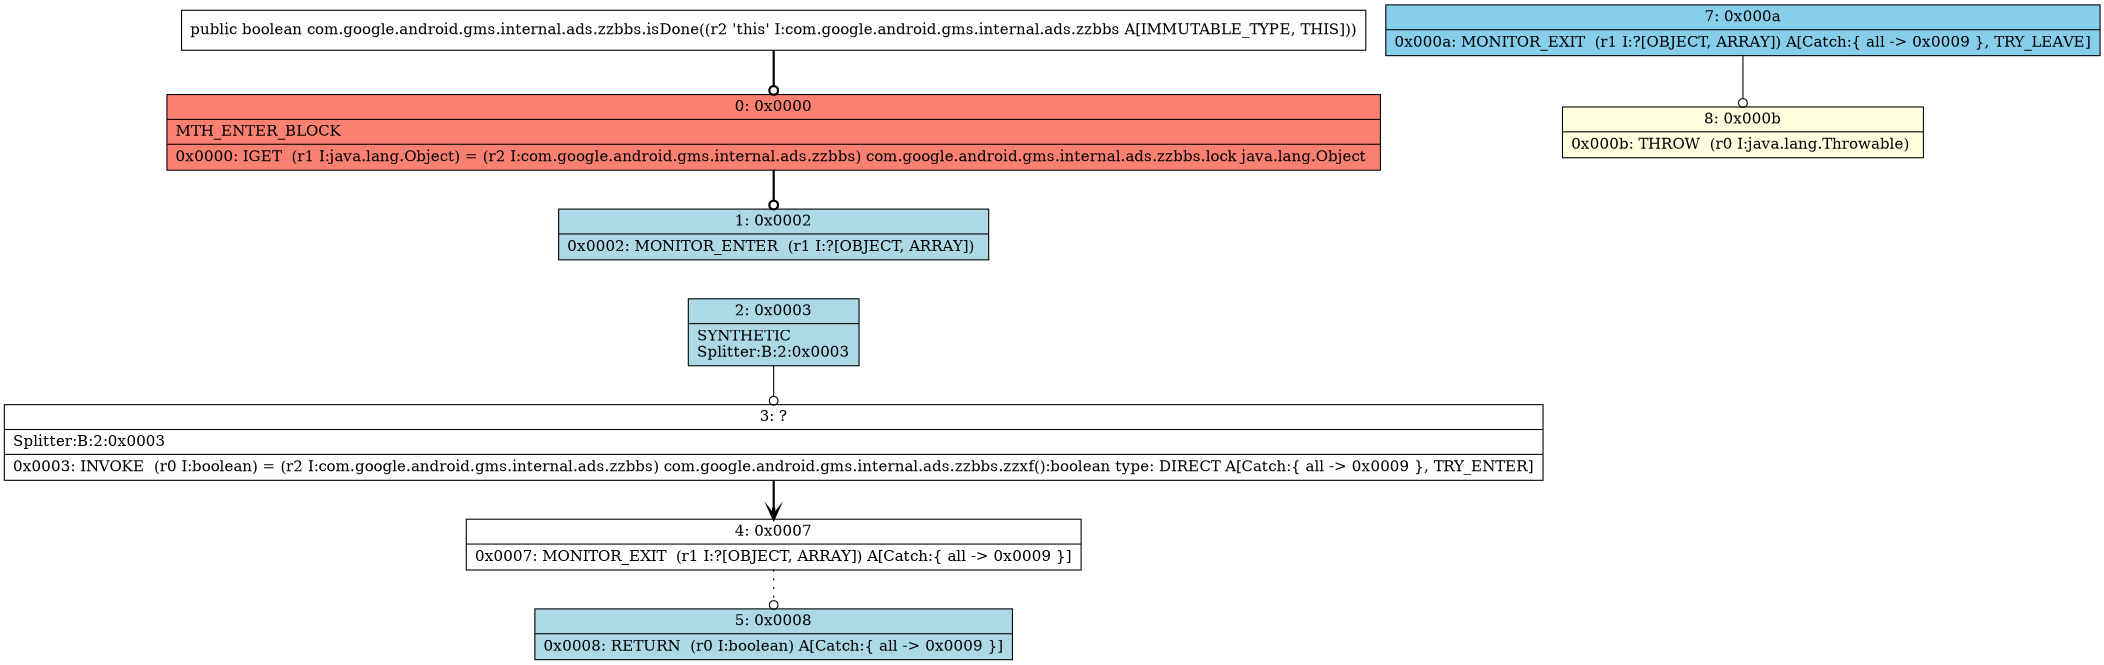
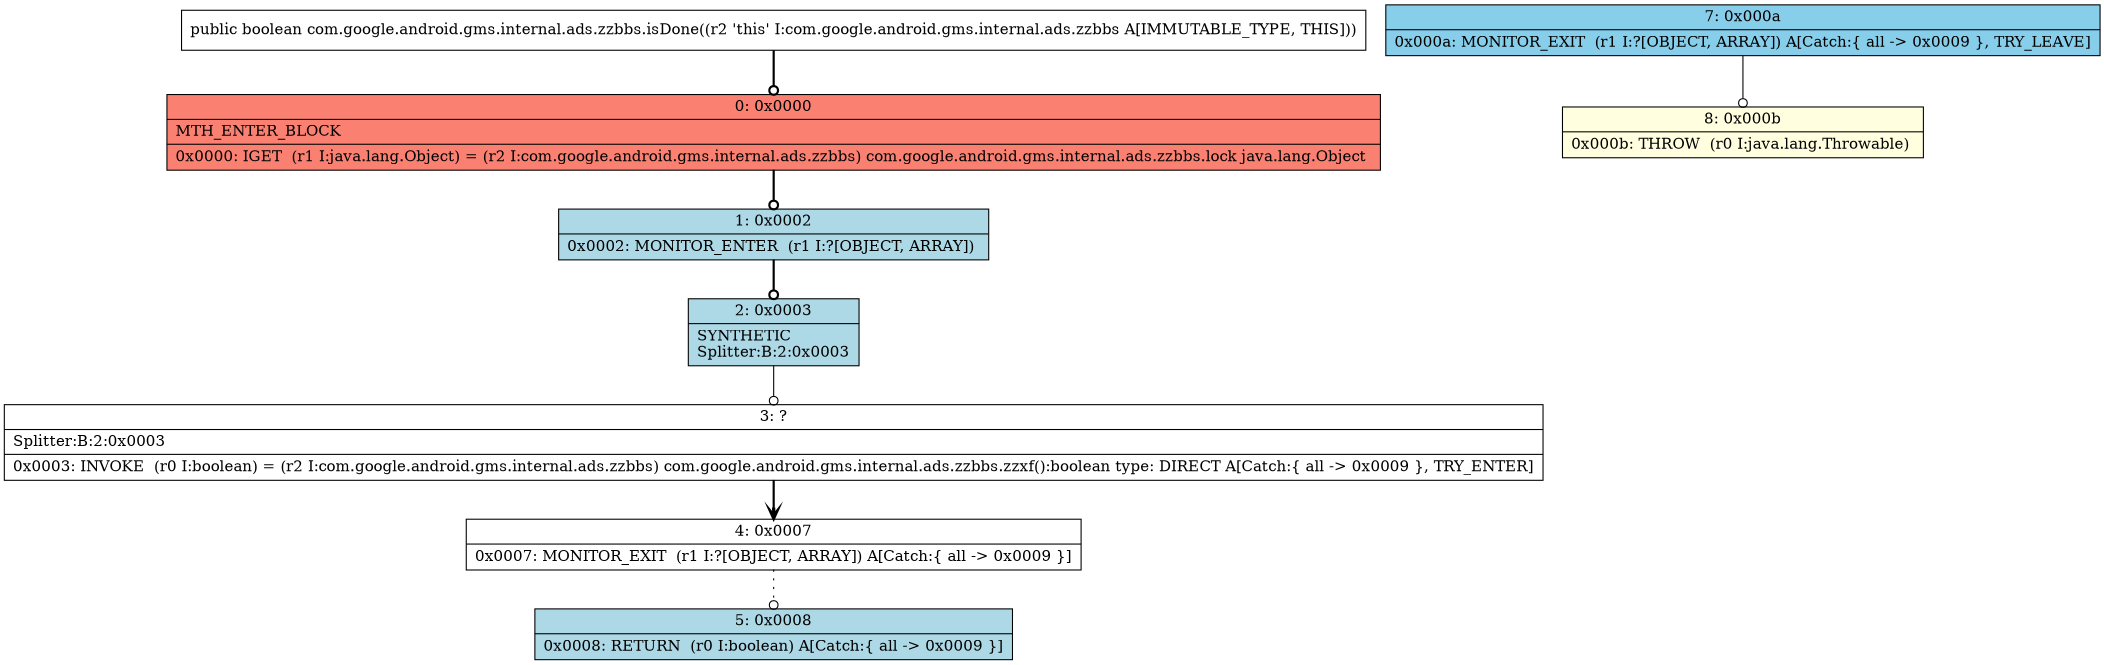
none -> (774, 275)
